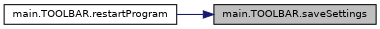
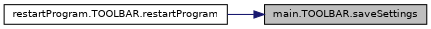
(90, 14) -> (116, 14)
